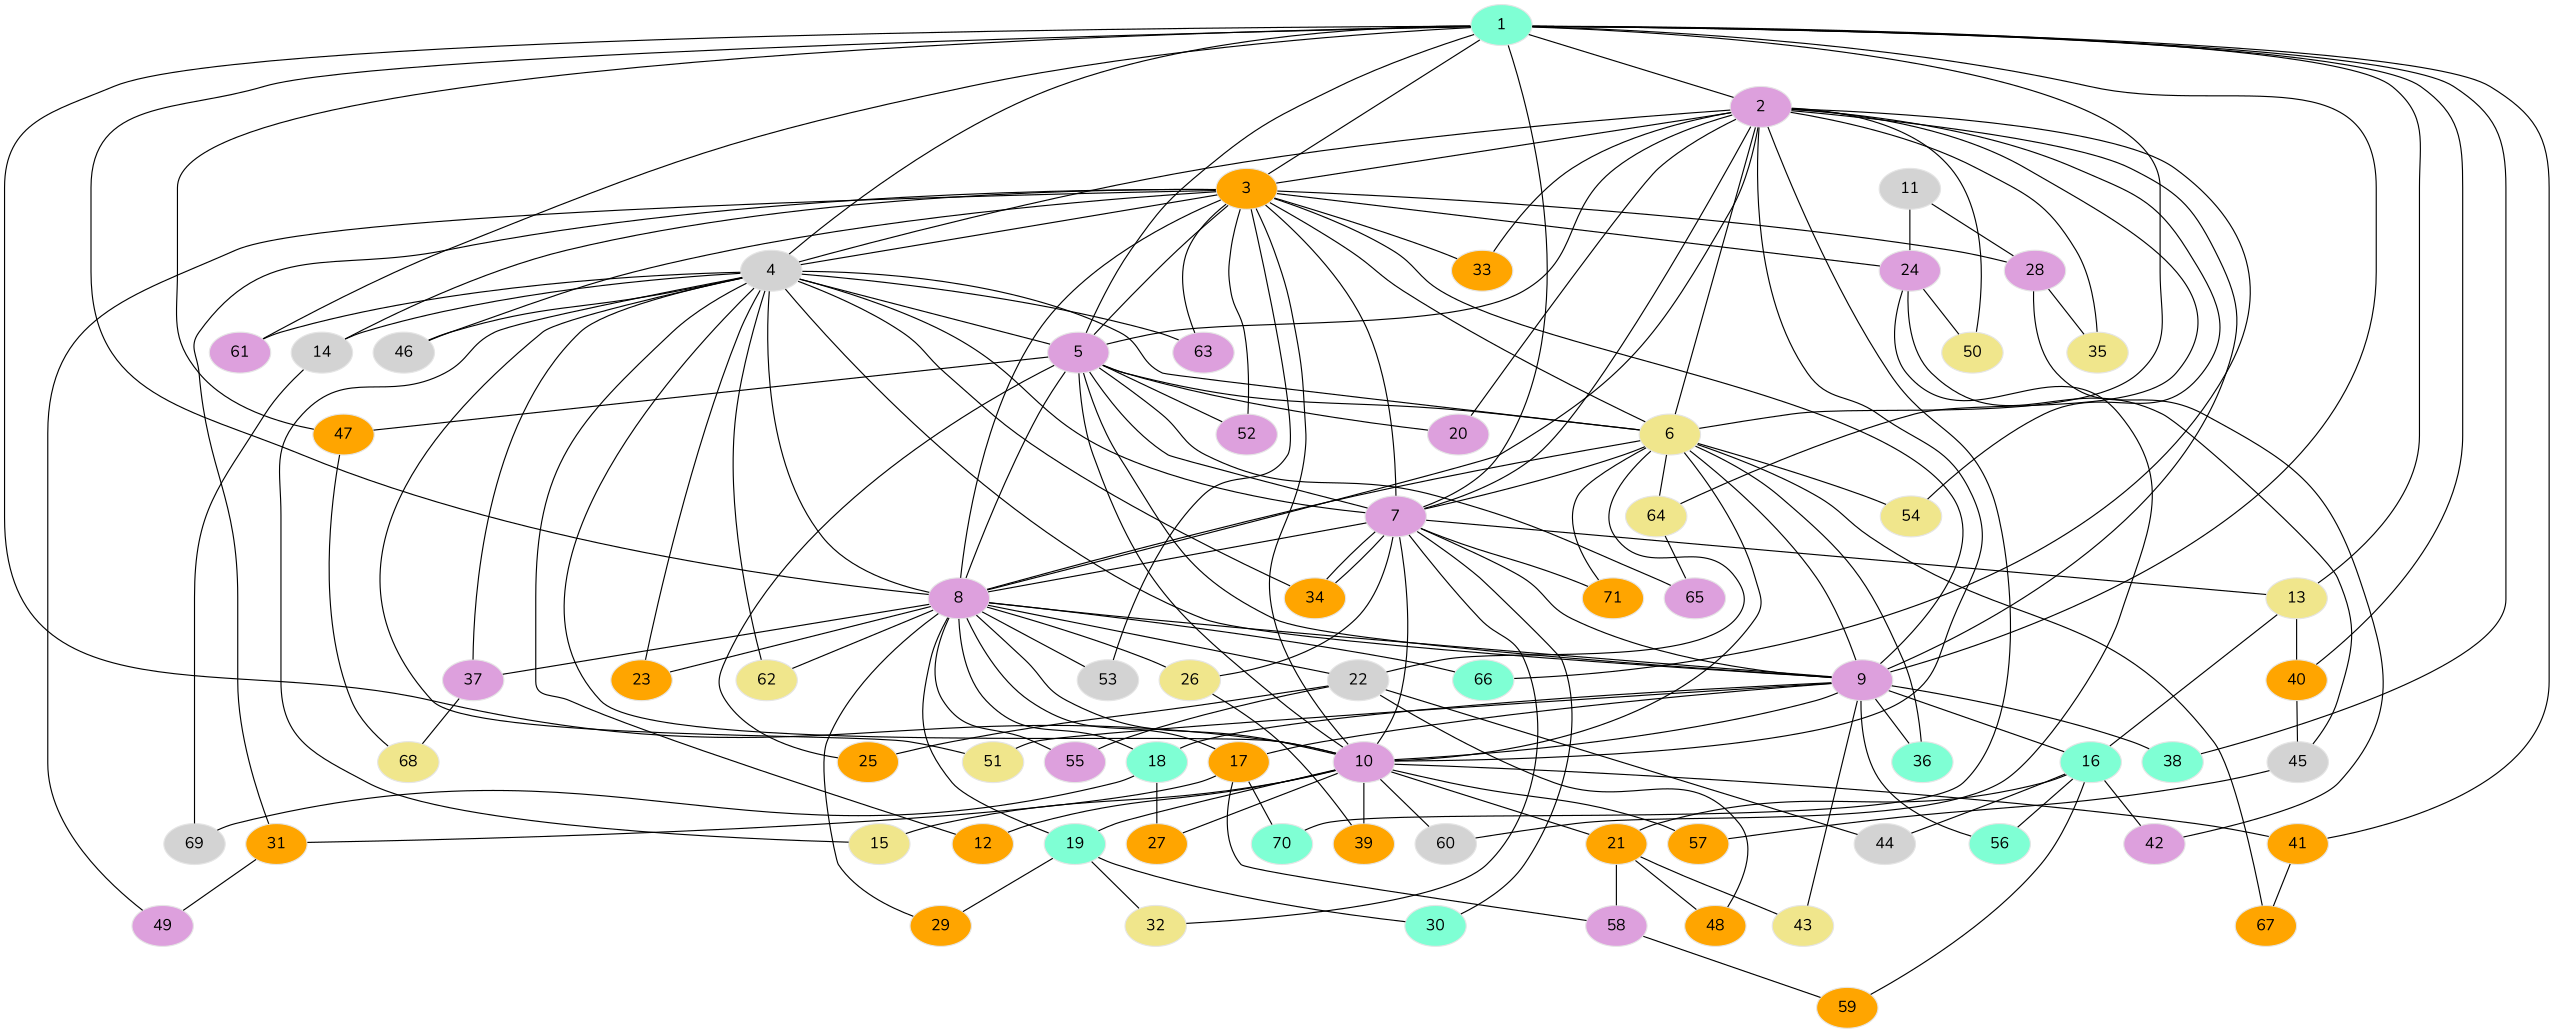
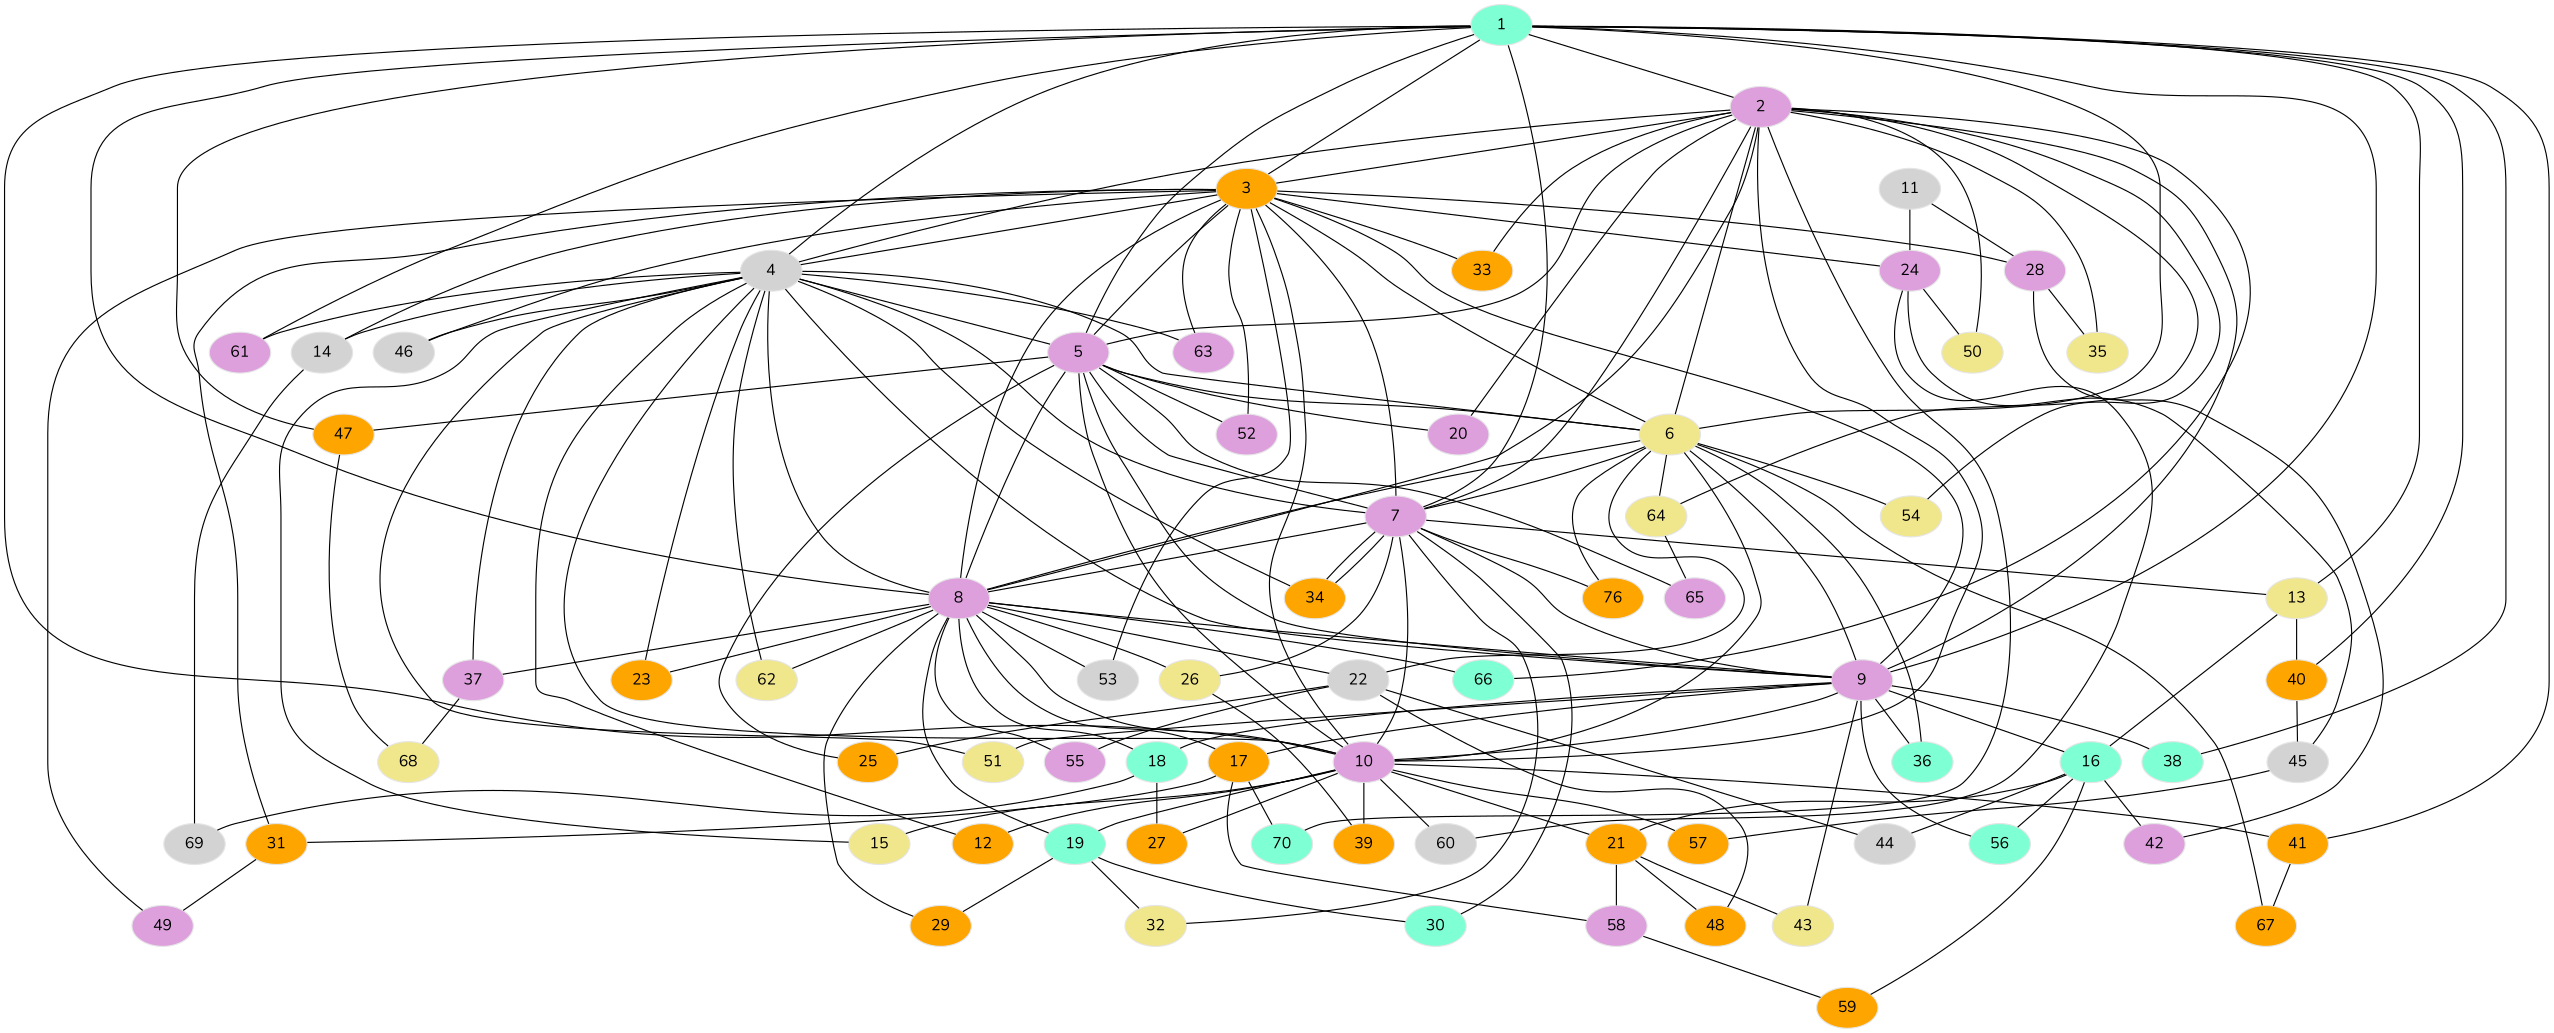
(1613, 598) -> (1613, 598)
